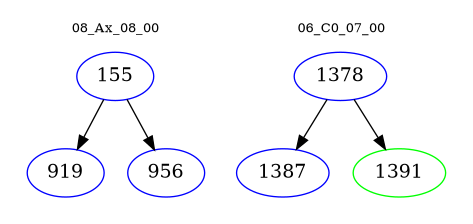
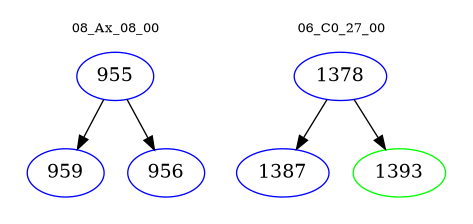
(342, 29) -> (342, 29)
(115, 76) -> (115, 76)
(66, 173) -> (66, 173)
(399, 173) -> (399, 173)
